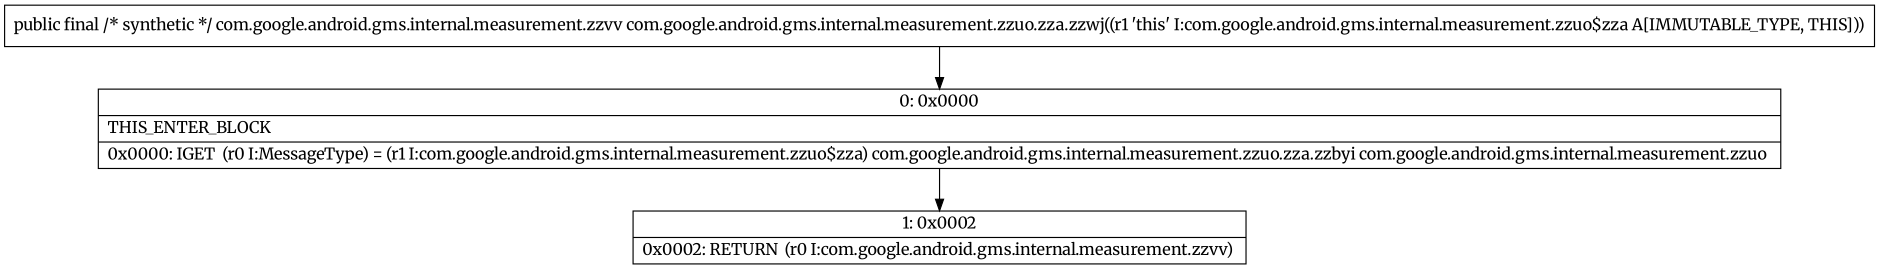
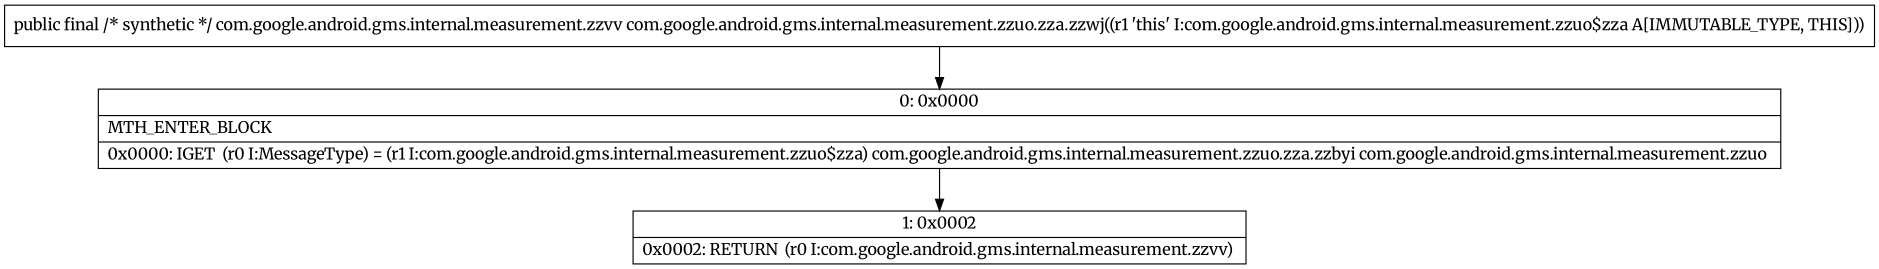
(189, 128) -> (190, 128)
